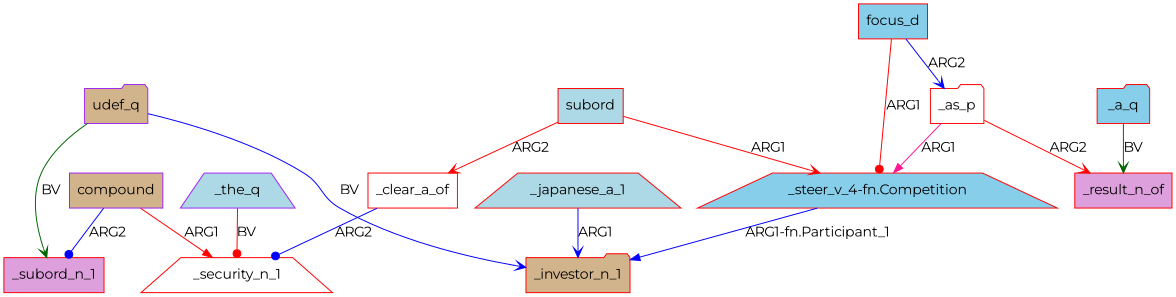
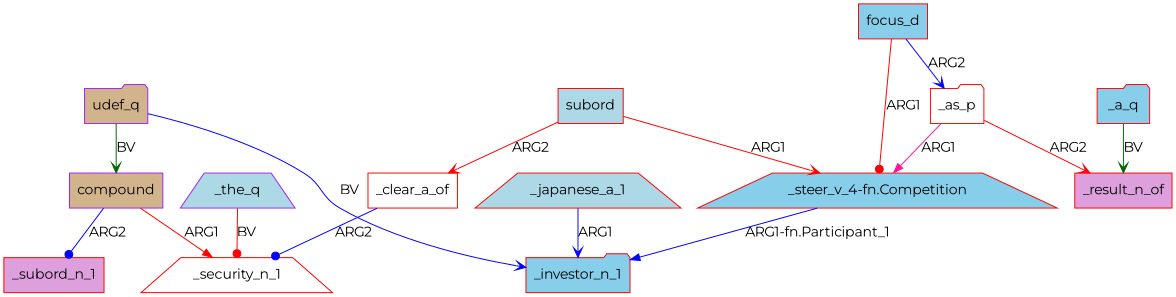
(40, 177) -> (116, 143)
(578, 275) -> (578, 275)
